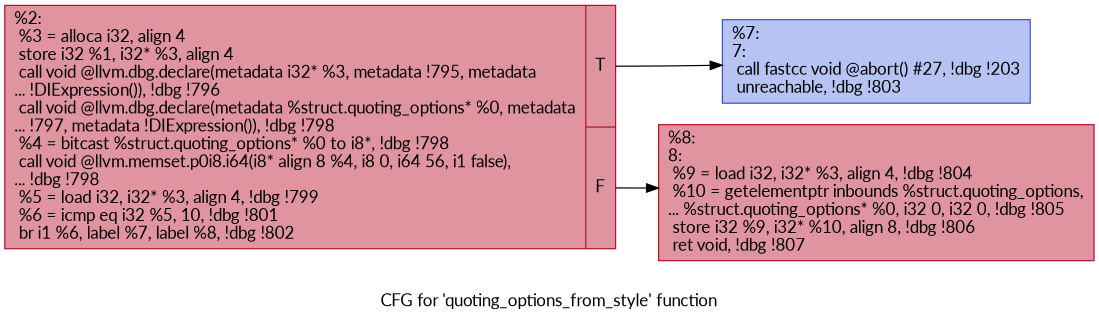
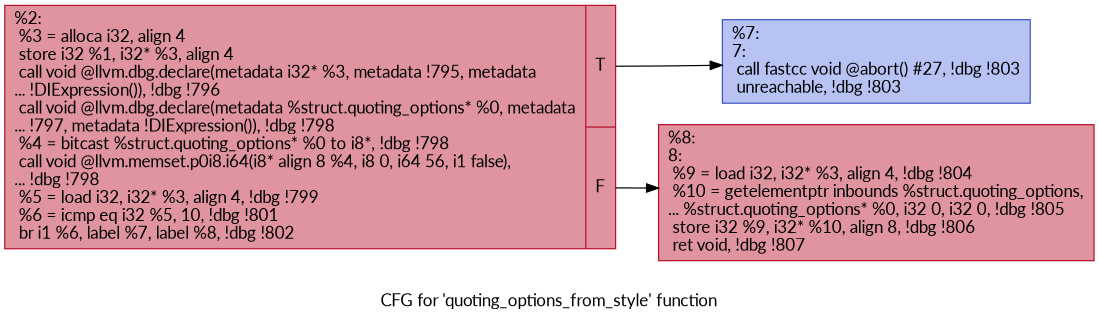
(876, 70) -> (876, 70)
